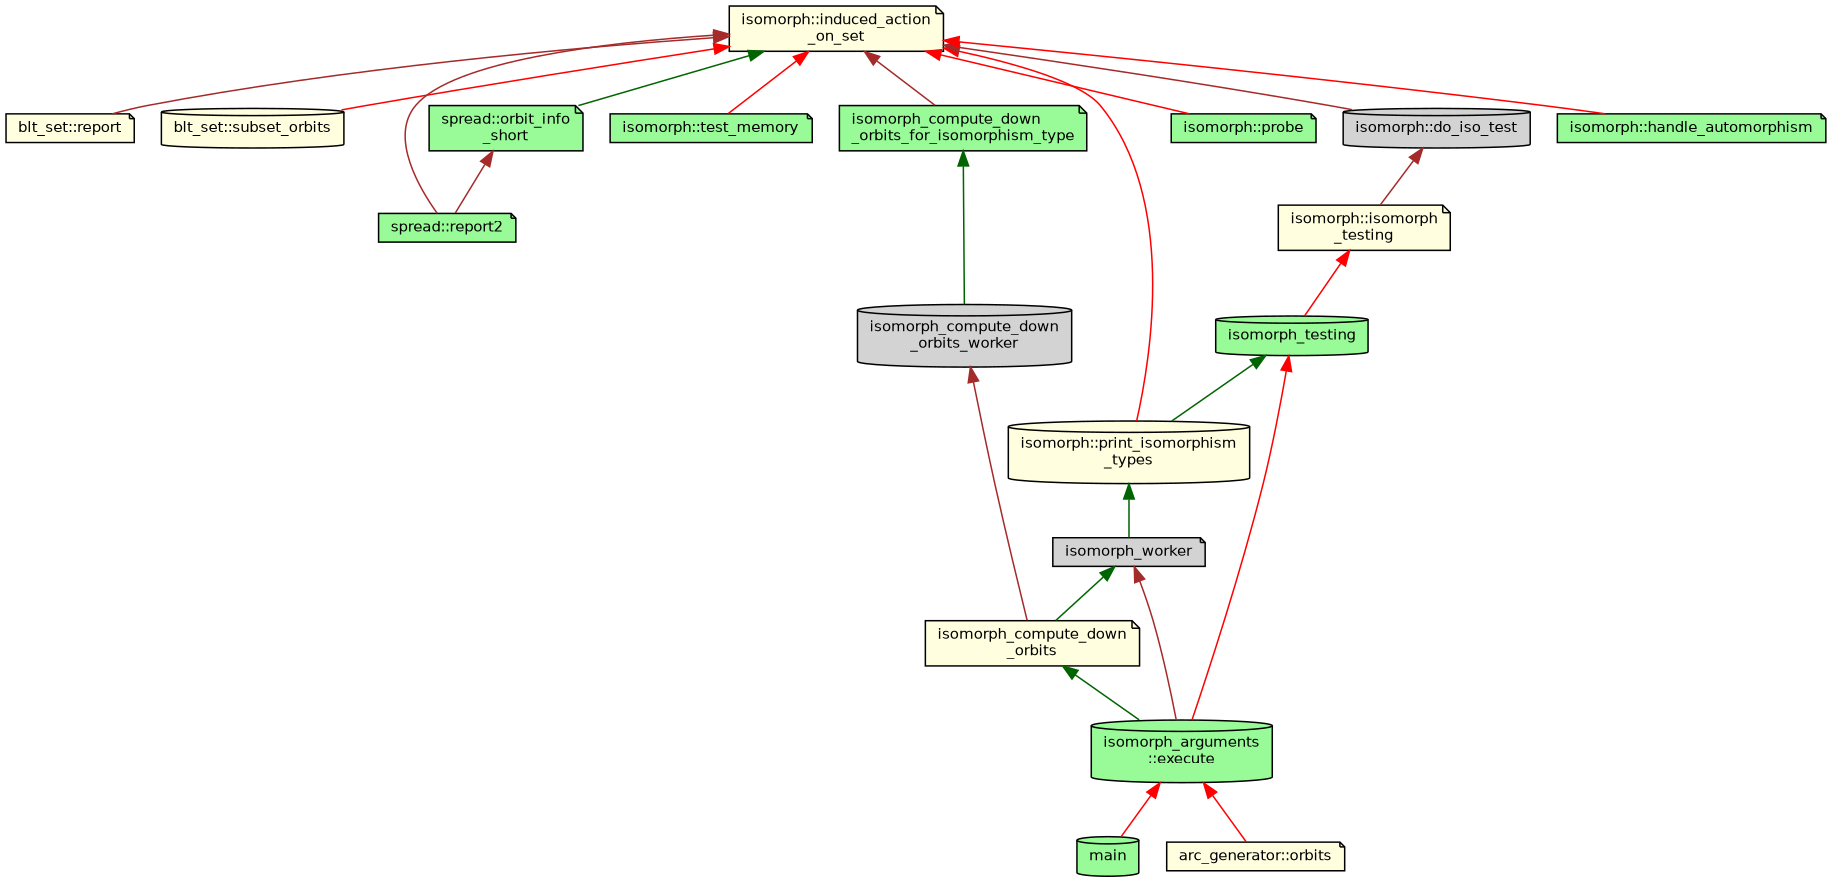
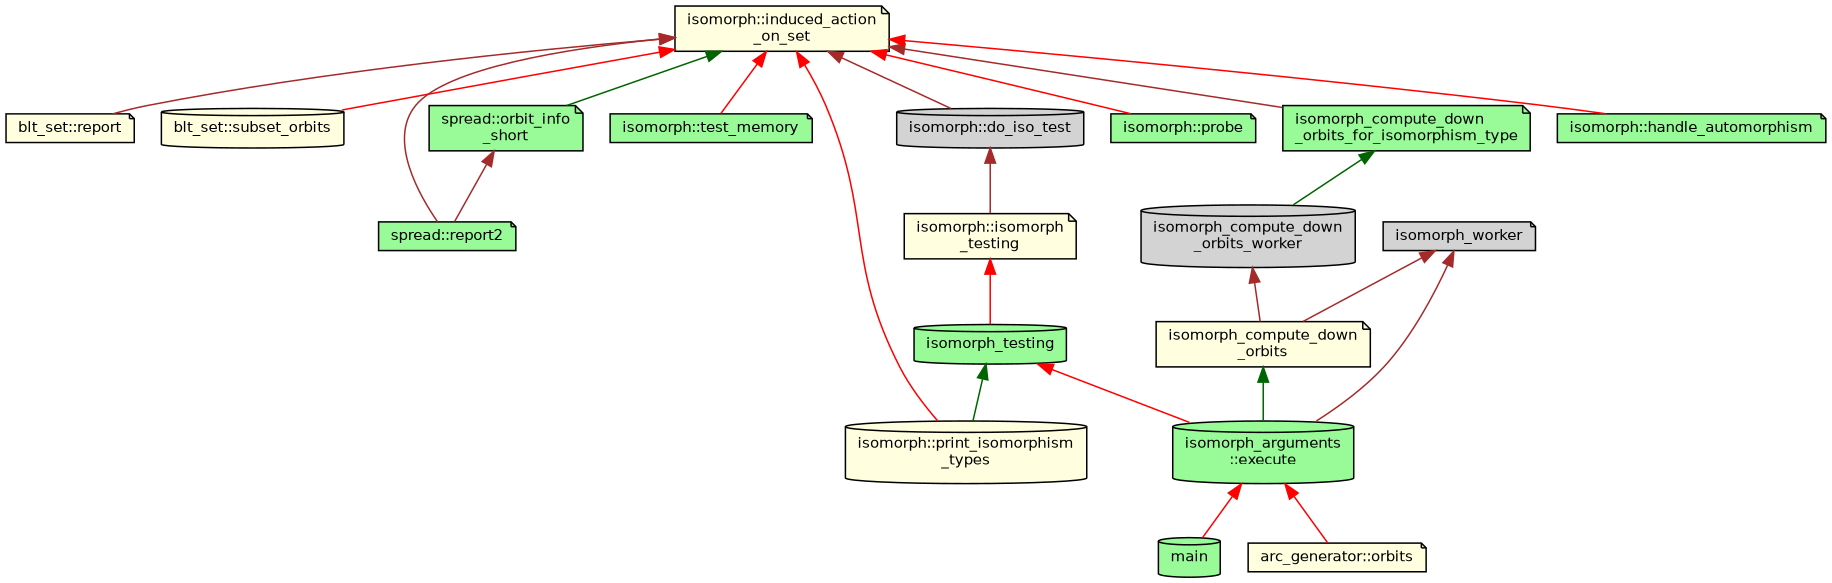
(1129, 518) -> none
(1080, 599) -> (1362, 290)
